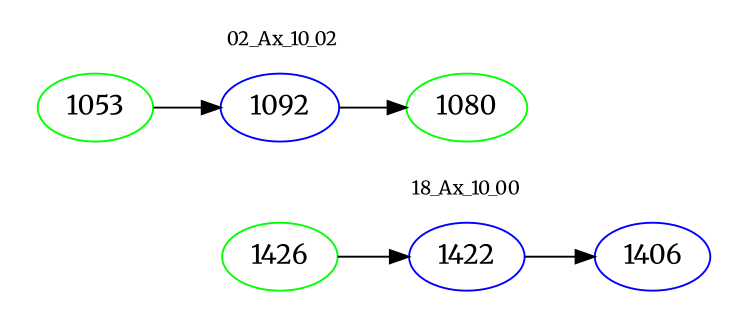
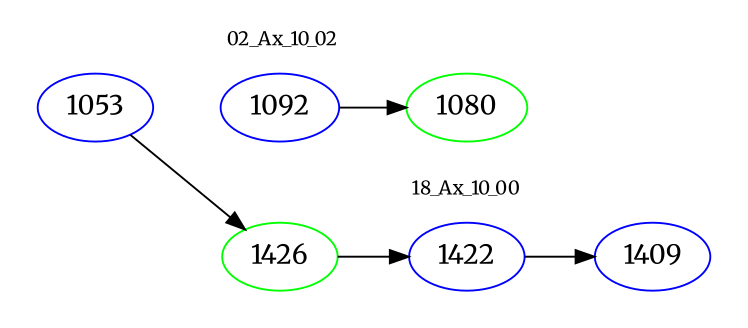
(95, 108) -> (95, 108)
(177, 108) -> (180, 176)
(653, 257) -> (653, 257)
